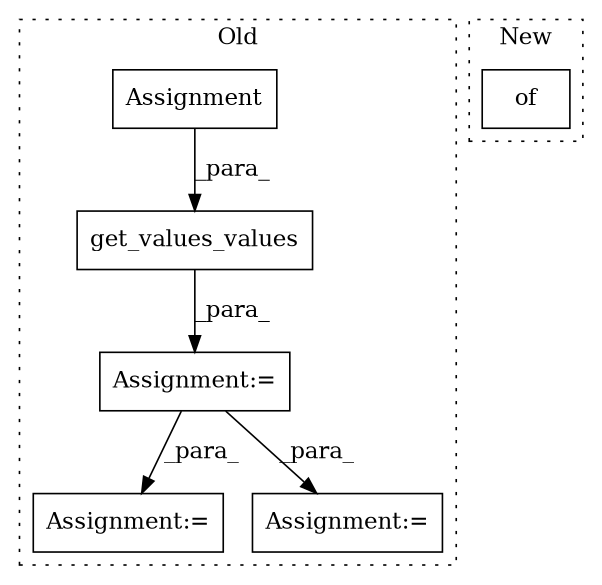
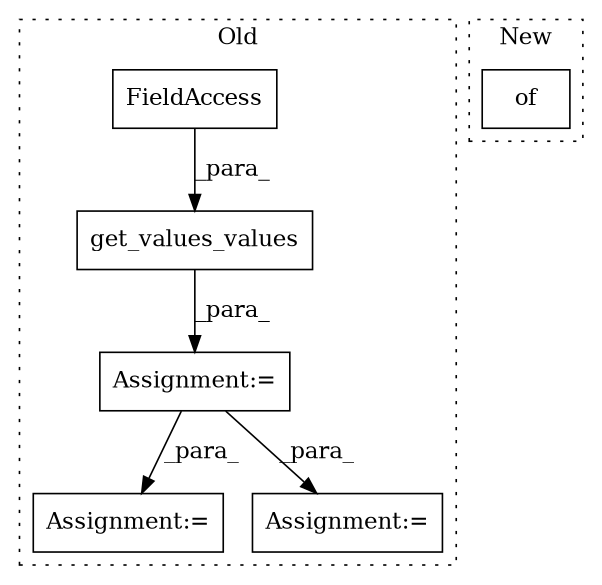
(195, 99) -> (195, 99)
